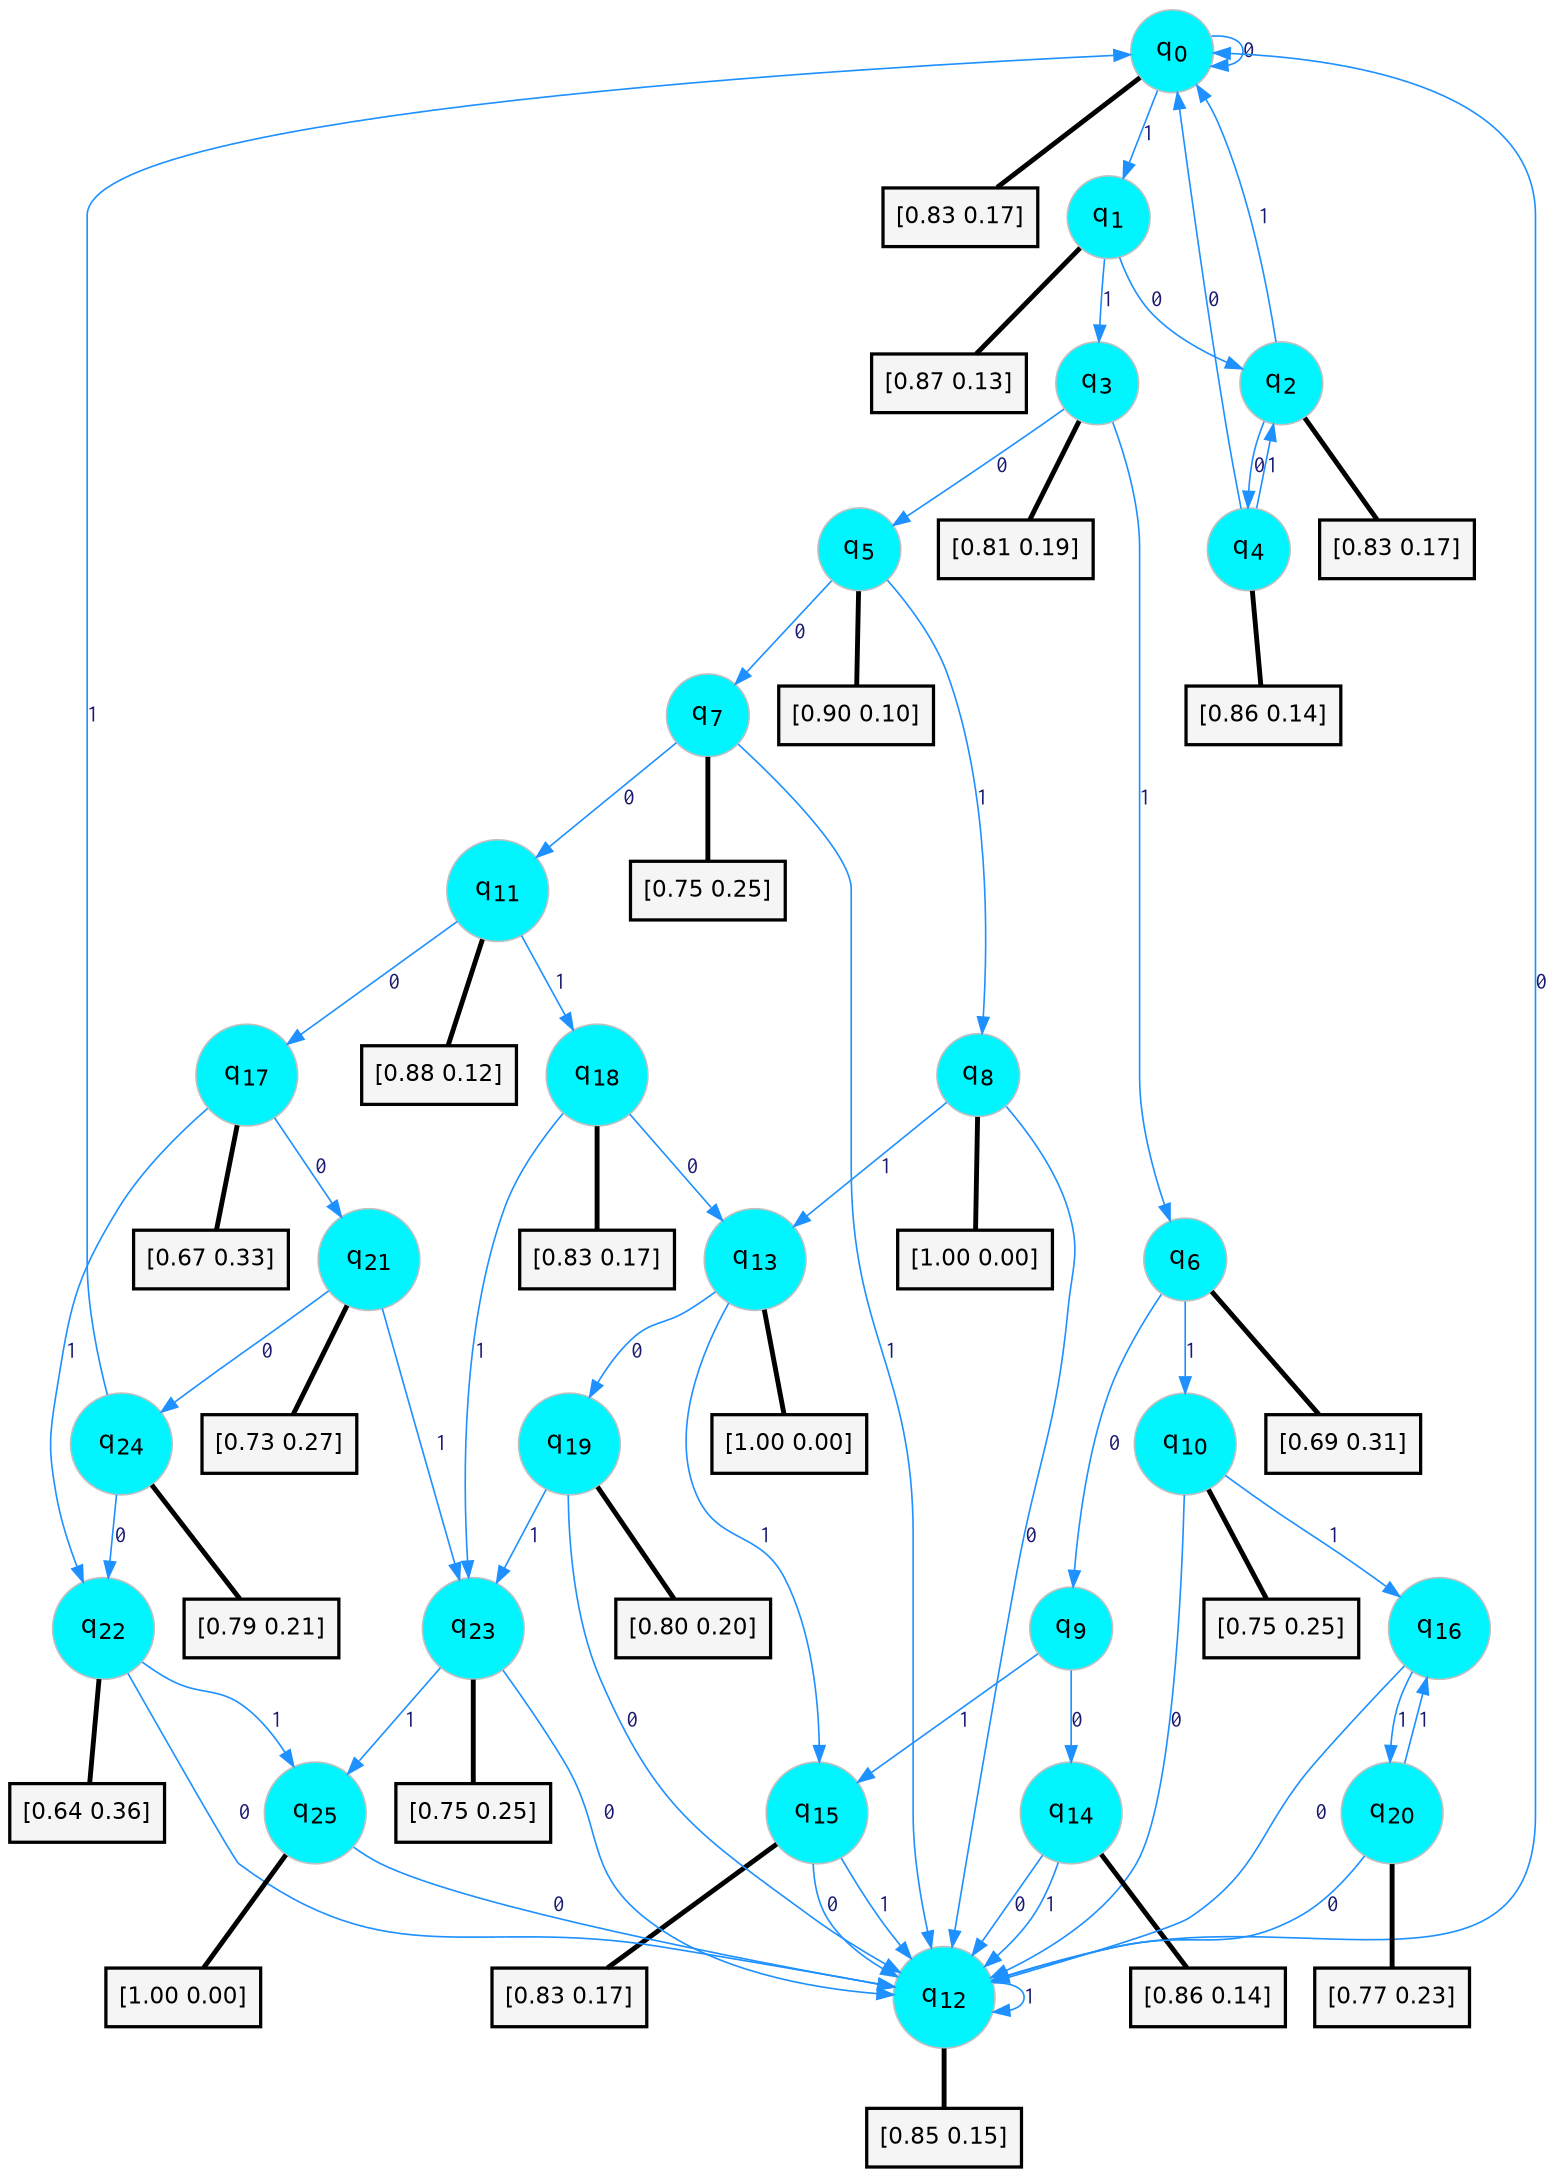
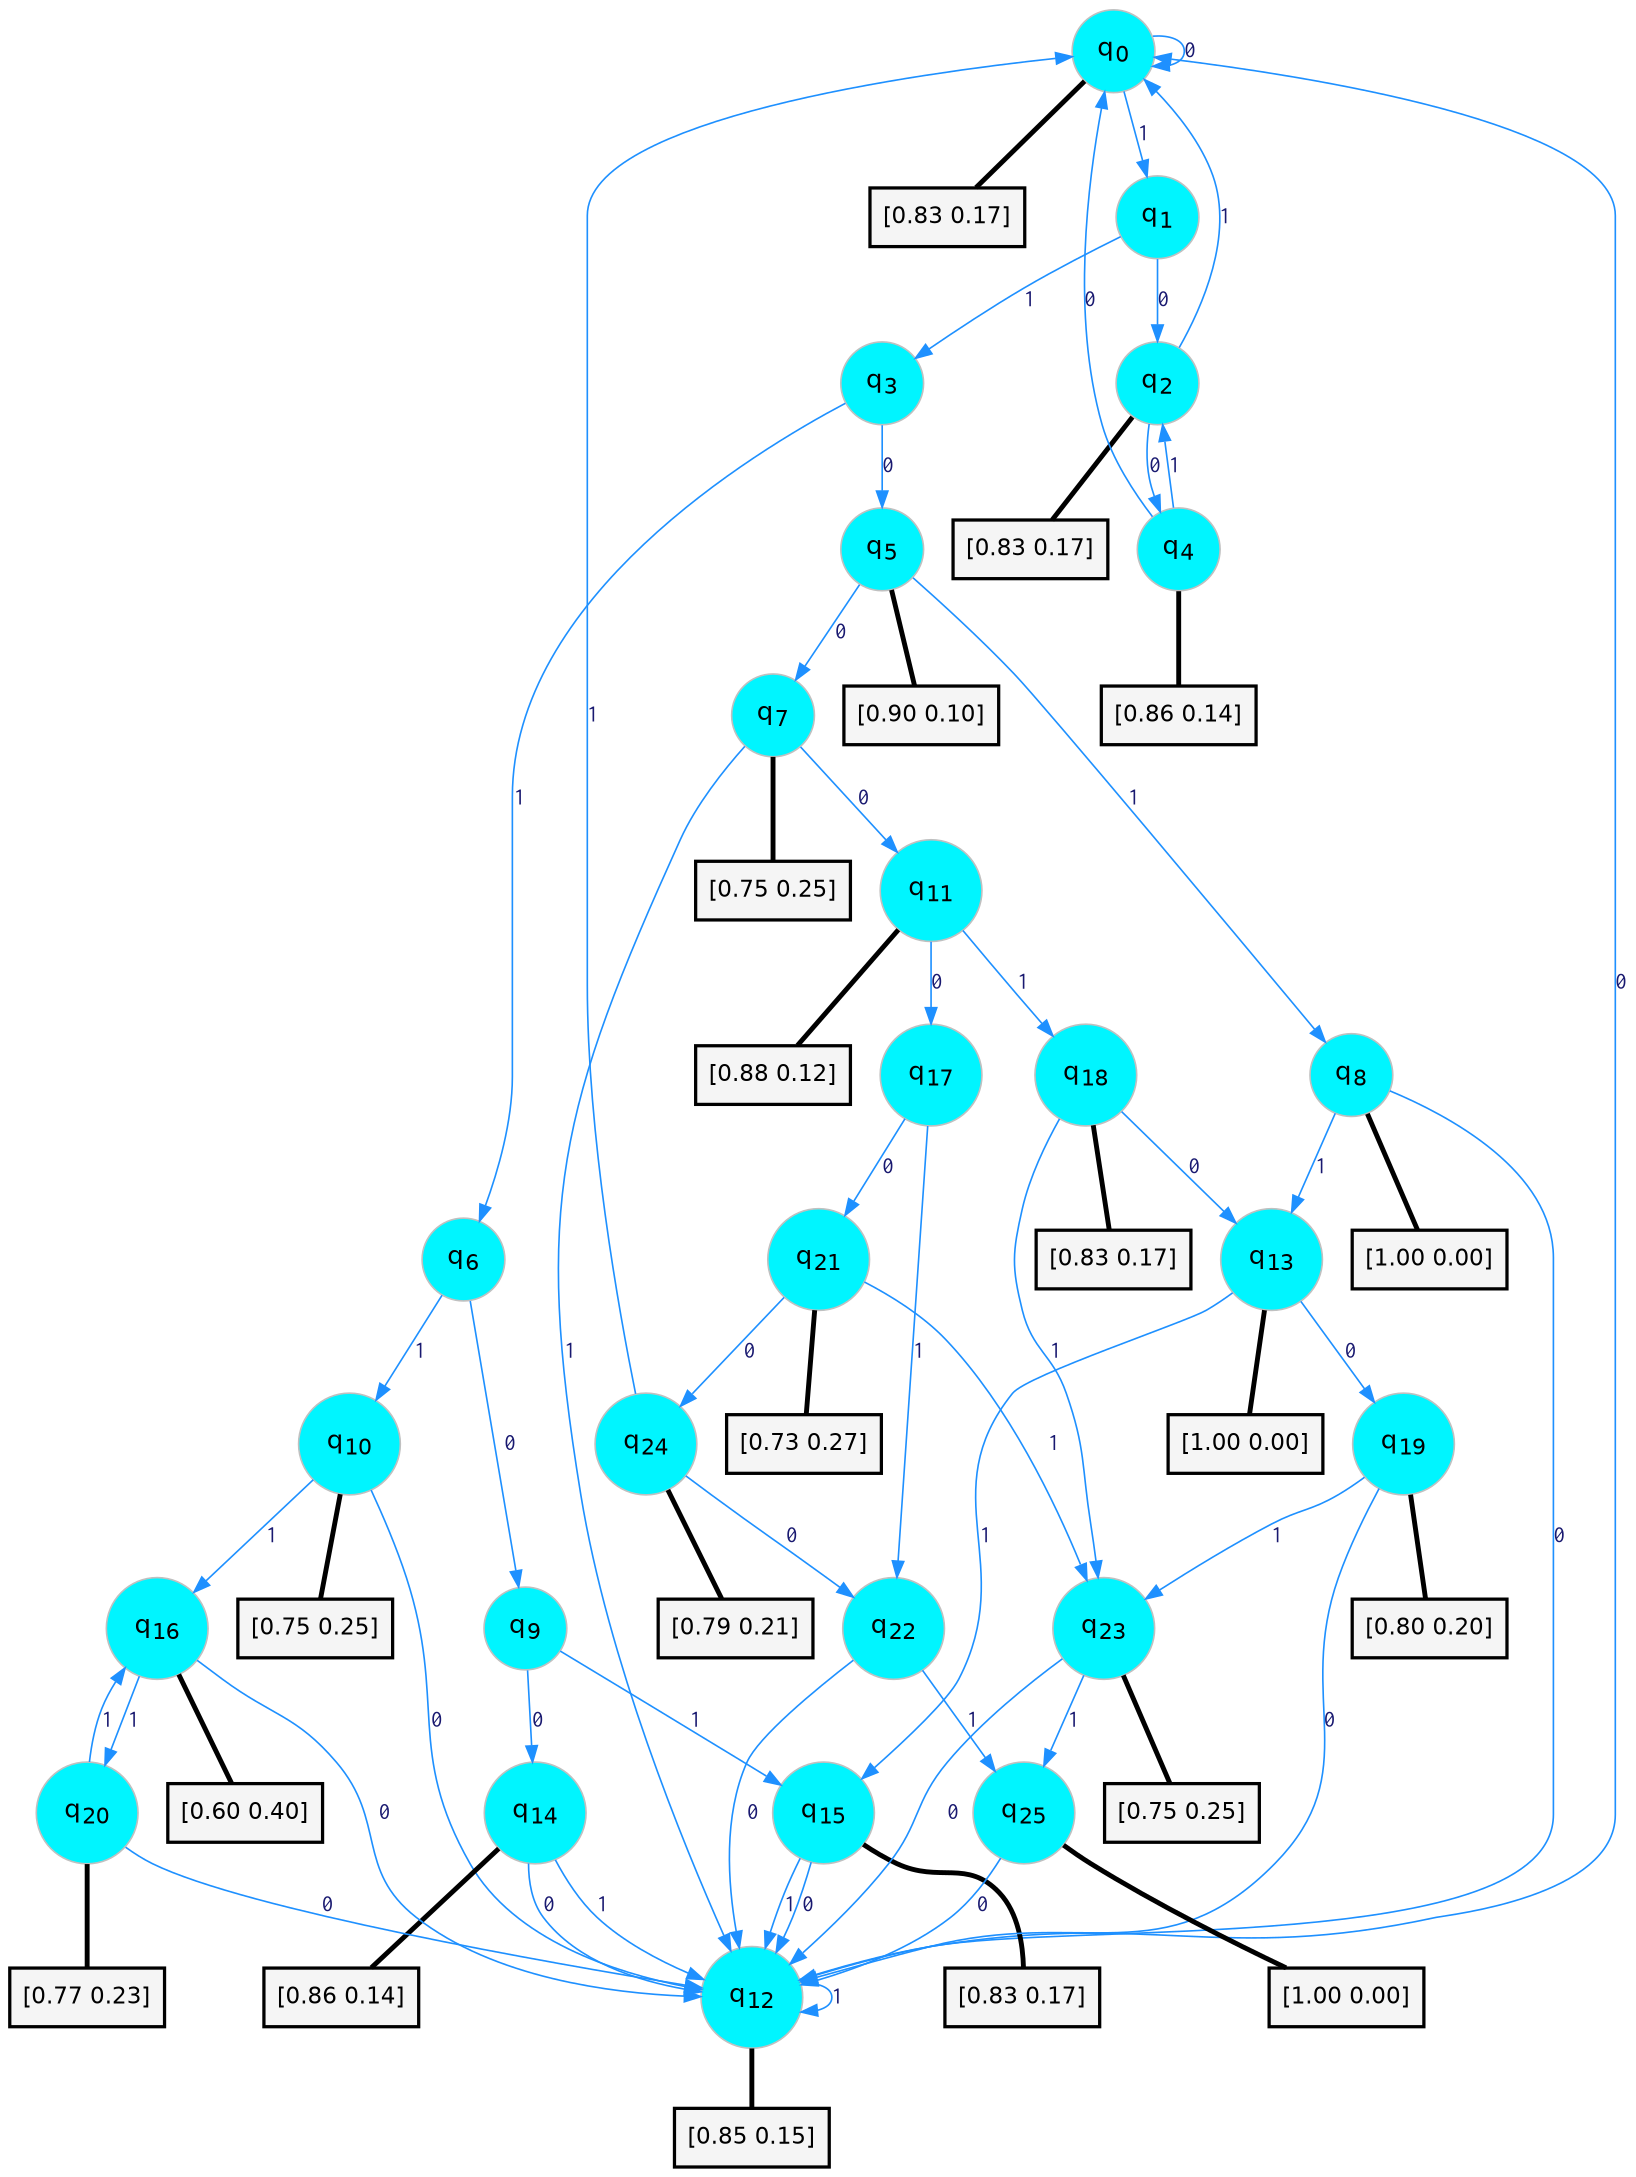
(949, 383) -> none
(1016, 549) -> none
(211, 1259) -> none
(1343, 1444) -> none
(87, 1813) -> none
none -> (245, 1813)
